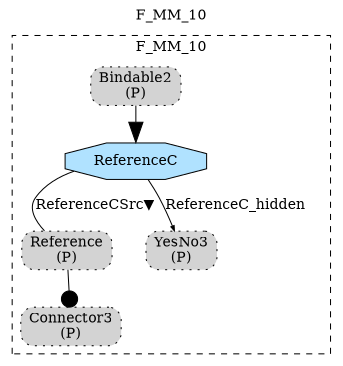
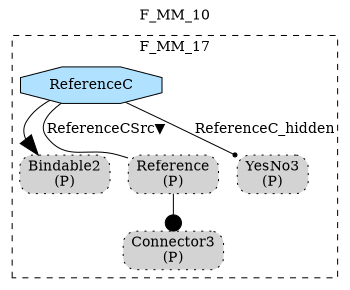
(171, 47) -> (175, 47)
(136, 114) -> (30, 116)
(161, 202) -> (179, 128)
